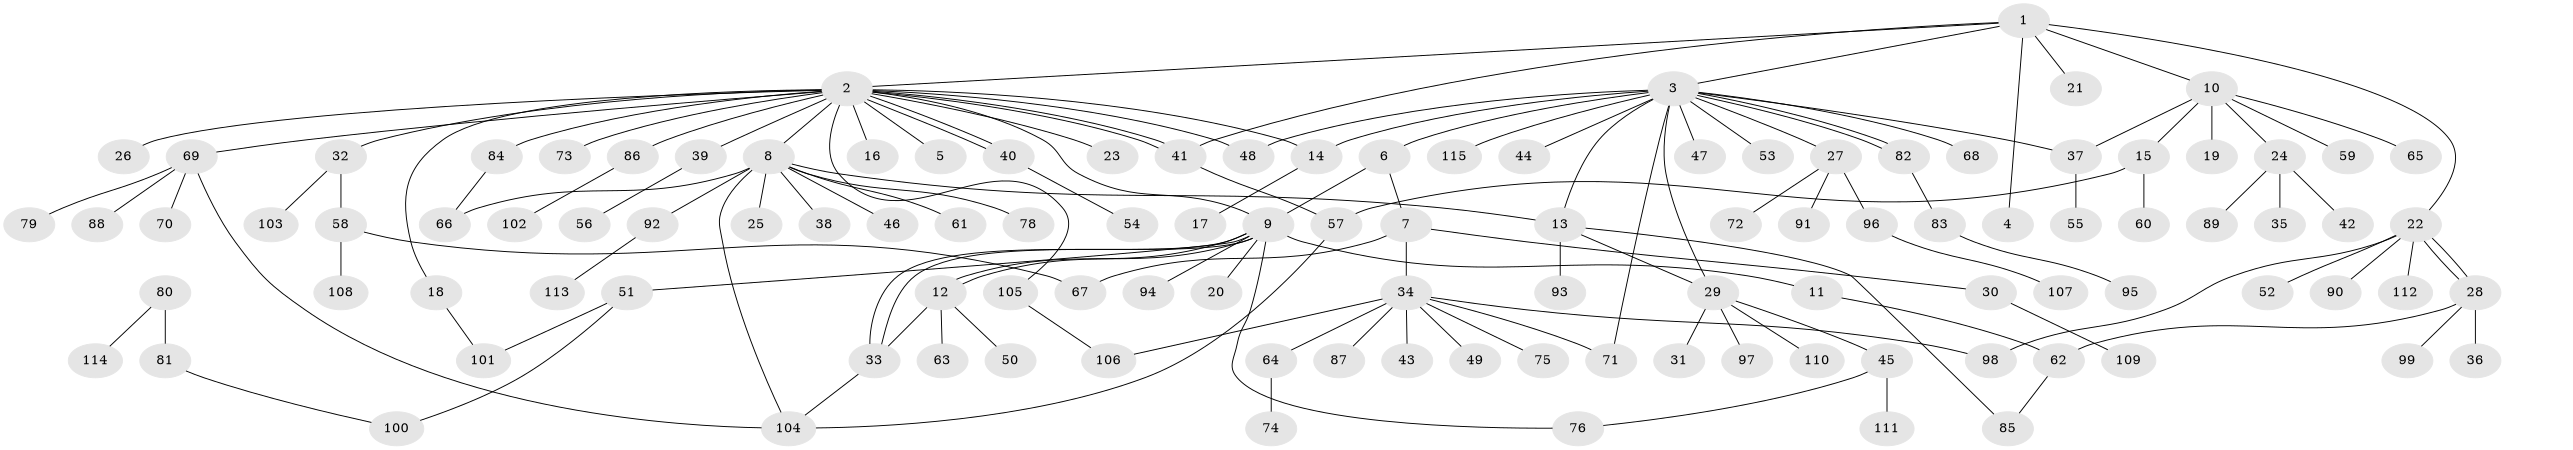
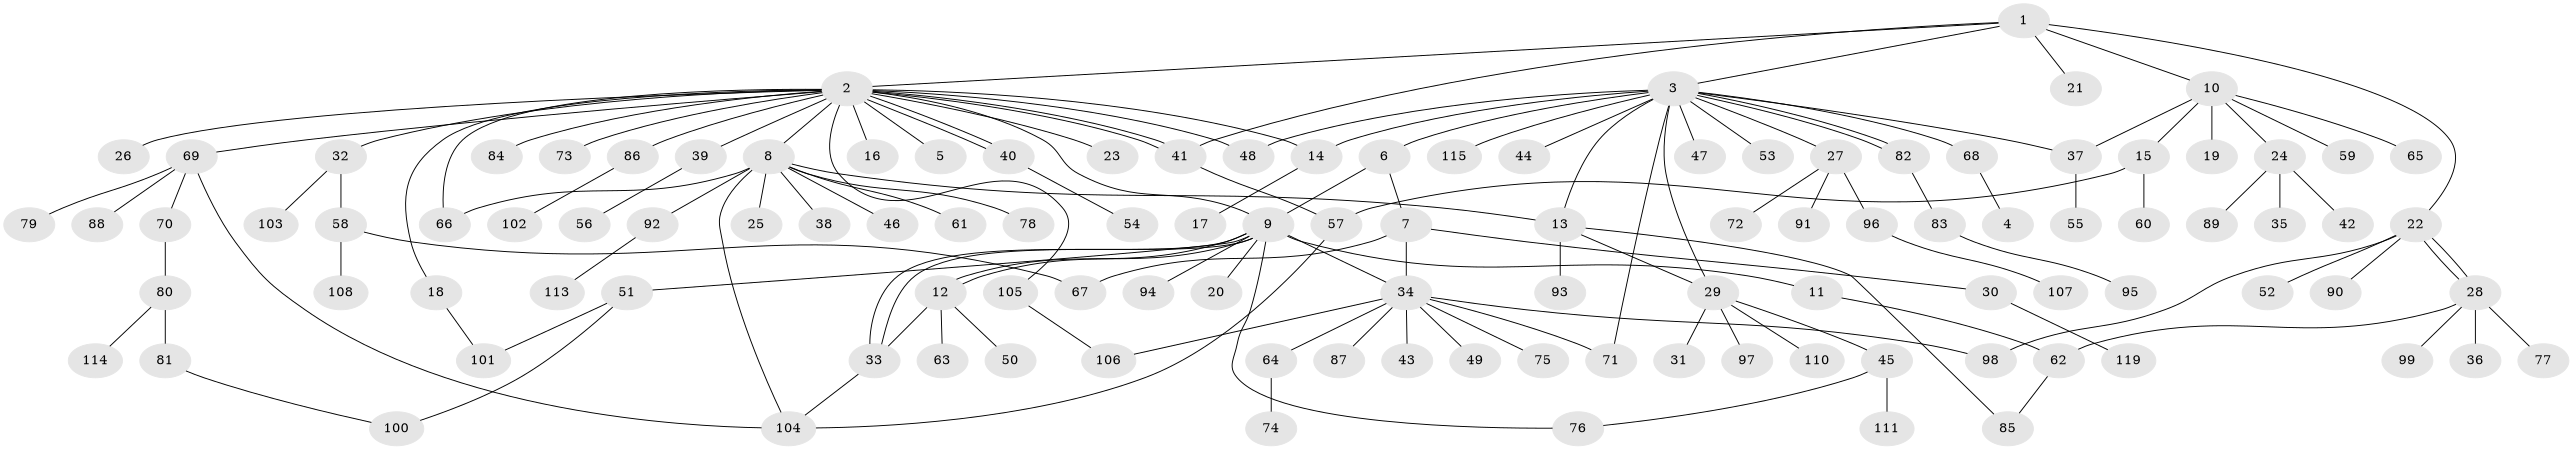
(2016, 123) -> (1989, 190)
(471, 191) -> (602, 100)
none -> (165, 259)
none -> (1337, 259)
(2406, 293) -> none
(2129, 361) -> (2129, 361)
none -> (2543, 361)
